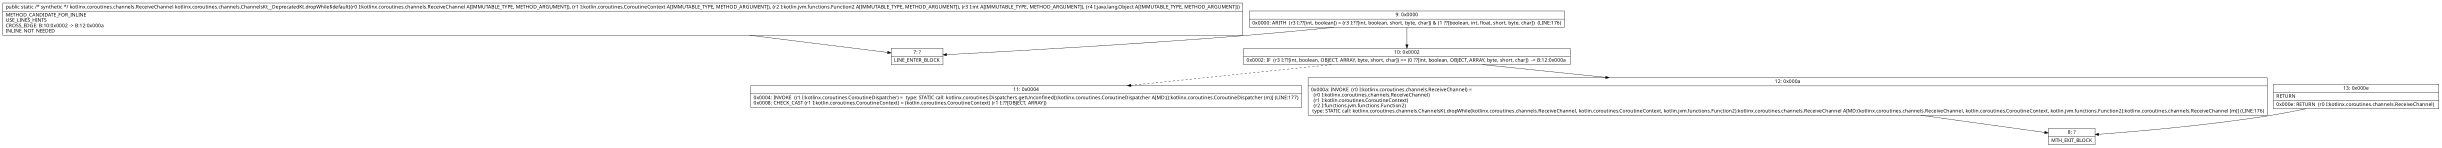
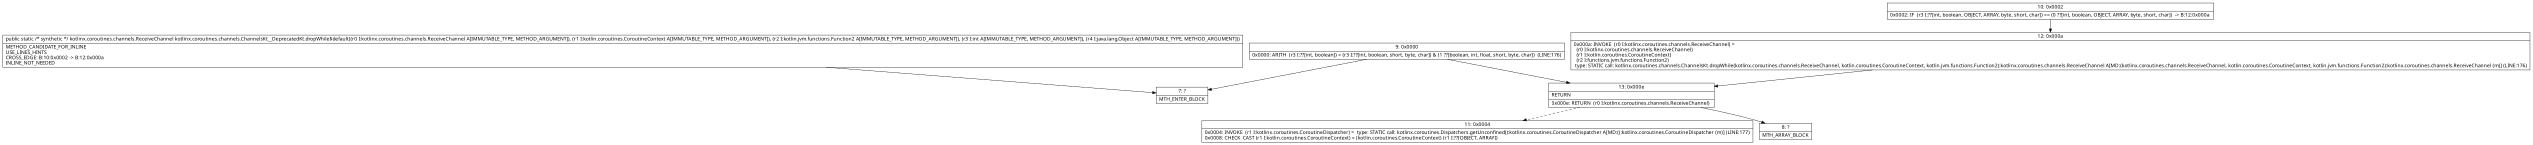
(1407, 36) -> (1507, 71)
(917, 60) -> (1182, 99)
(1231, 75) -> (1553, 114)
(1983, 124) -> (1795, 78)
(2072, 140) -> (1786, 135)
